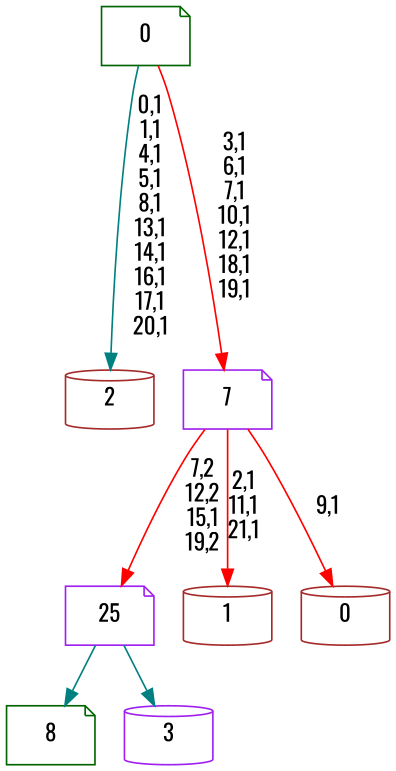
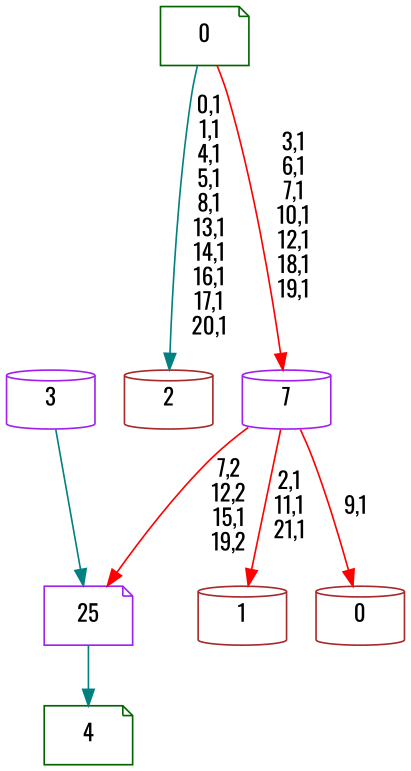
(228, 400) -> (287, 400)
(135, 668) -> (68, 499)
(51, 735) -> (88, 735)
